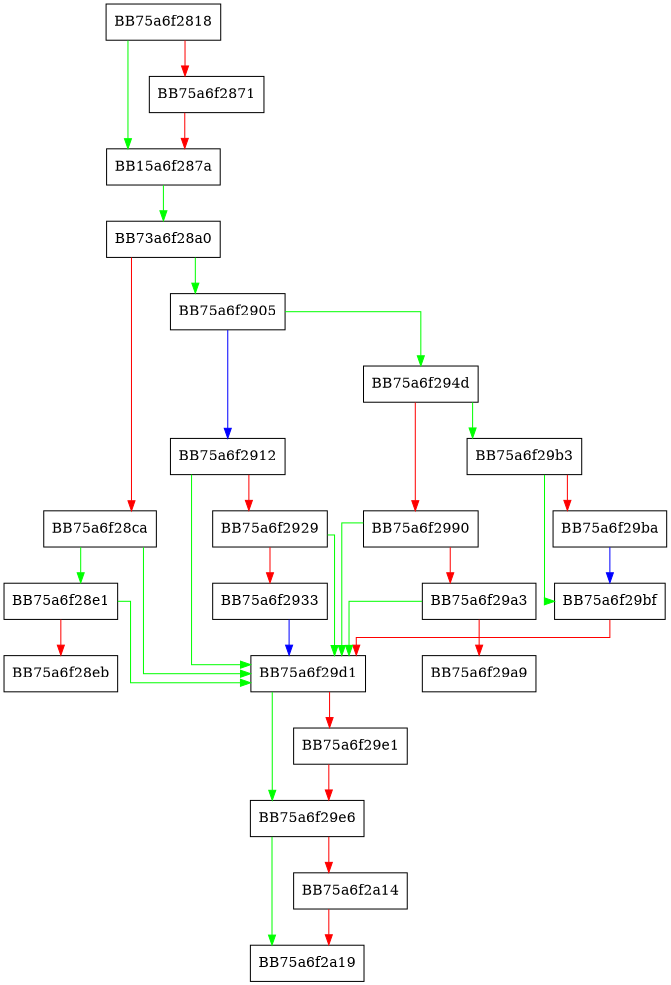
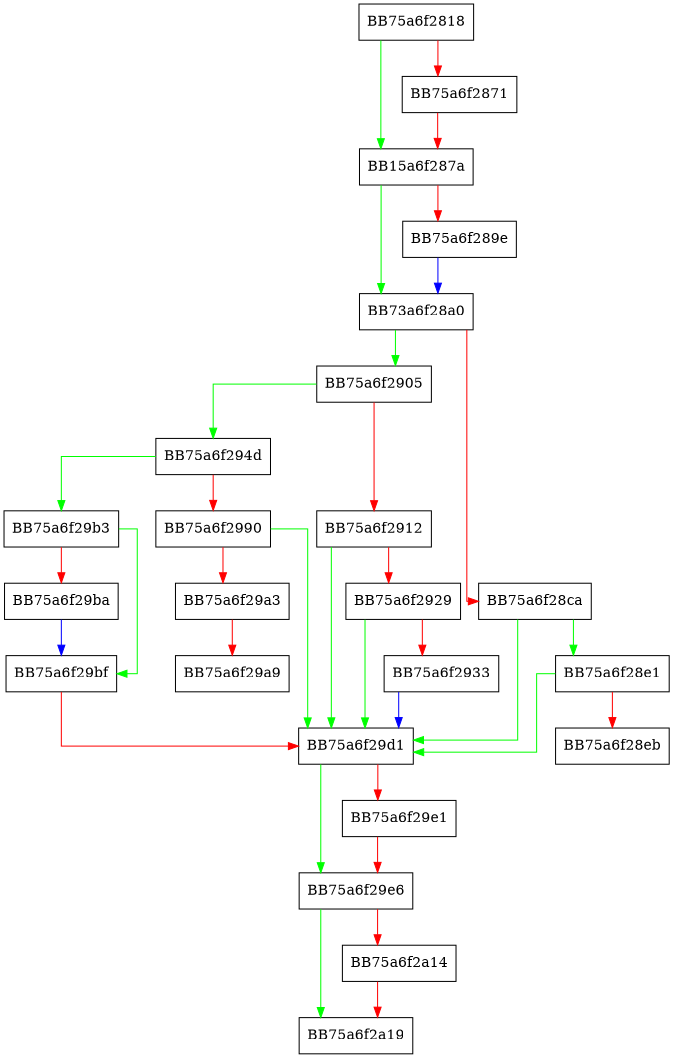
none -> (460, 239)
(228, 379) -> (374, 452)
(364, 601) -> none
